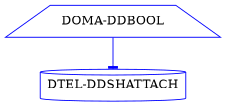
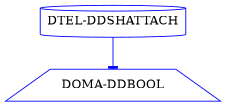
(113, 51) -> (113, 51)
